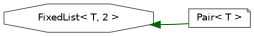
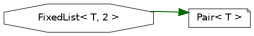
(174, 24) -> (165, 12)
